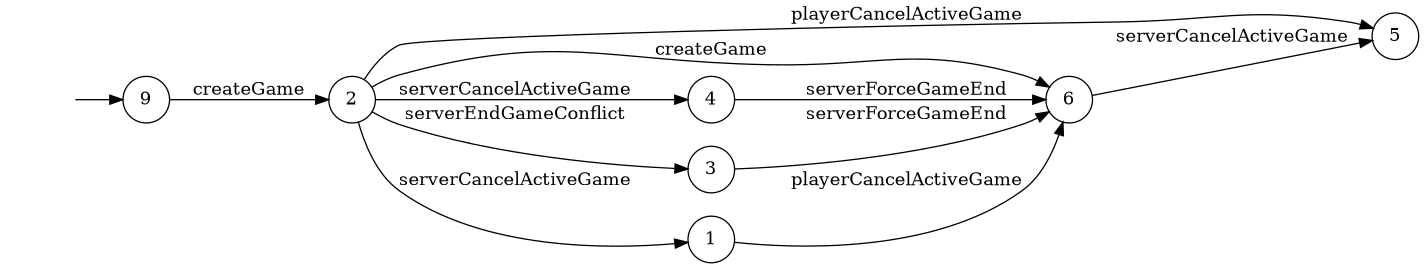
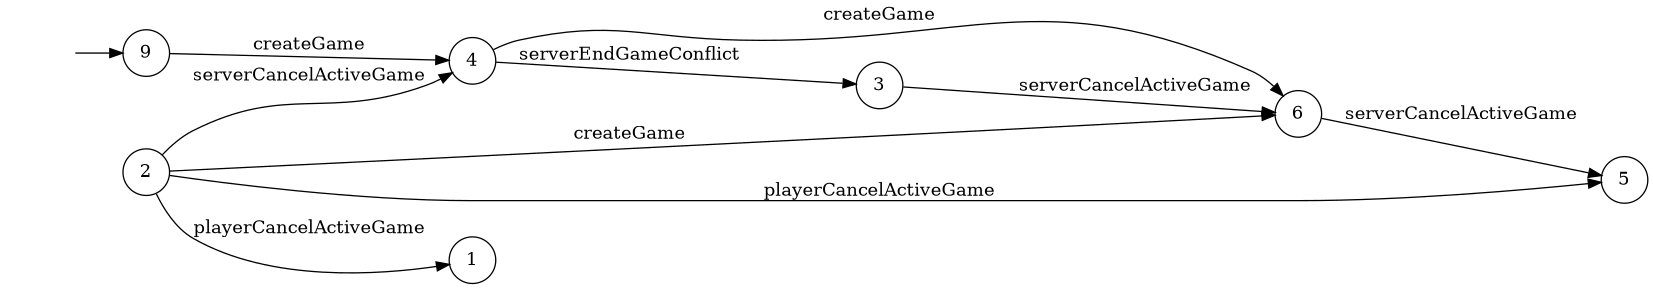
(907, 90) -> (880, 15)
(243, 100) -> (303, 57)
(907, 115) -> (1135, 86)
(521, 153) -> (669, 73)
(515, 181) -> (309, 228)
(917, 235) -> none
